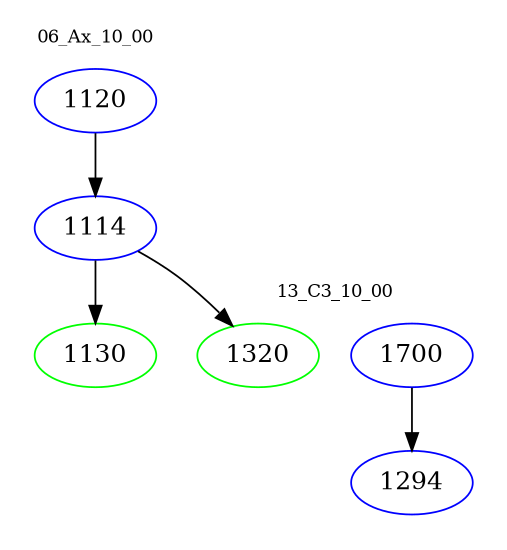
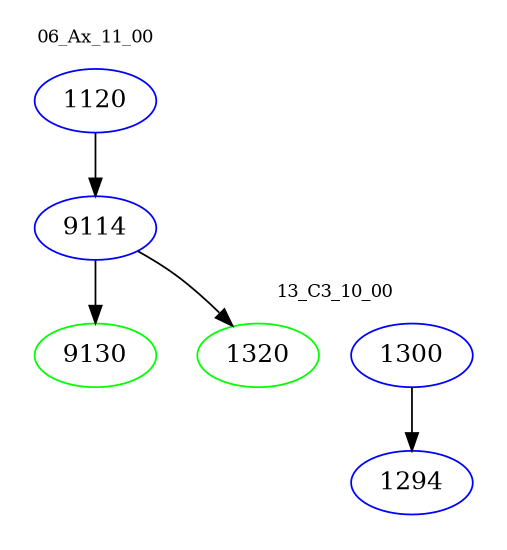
(95, 38) -> (95, 38)
(95, 228) -> (95, 228)
(95, 355) -> (95, 355)
(412, 355) -> (412, 355)
